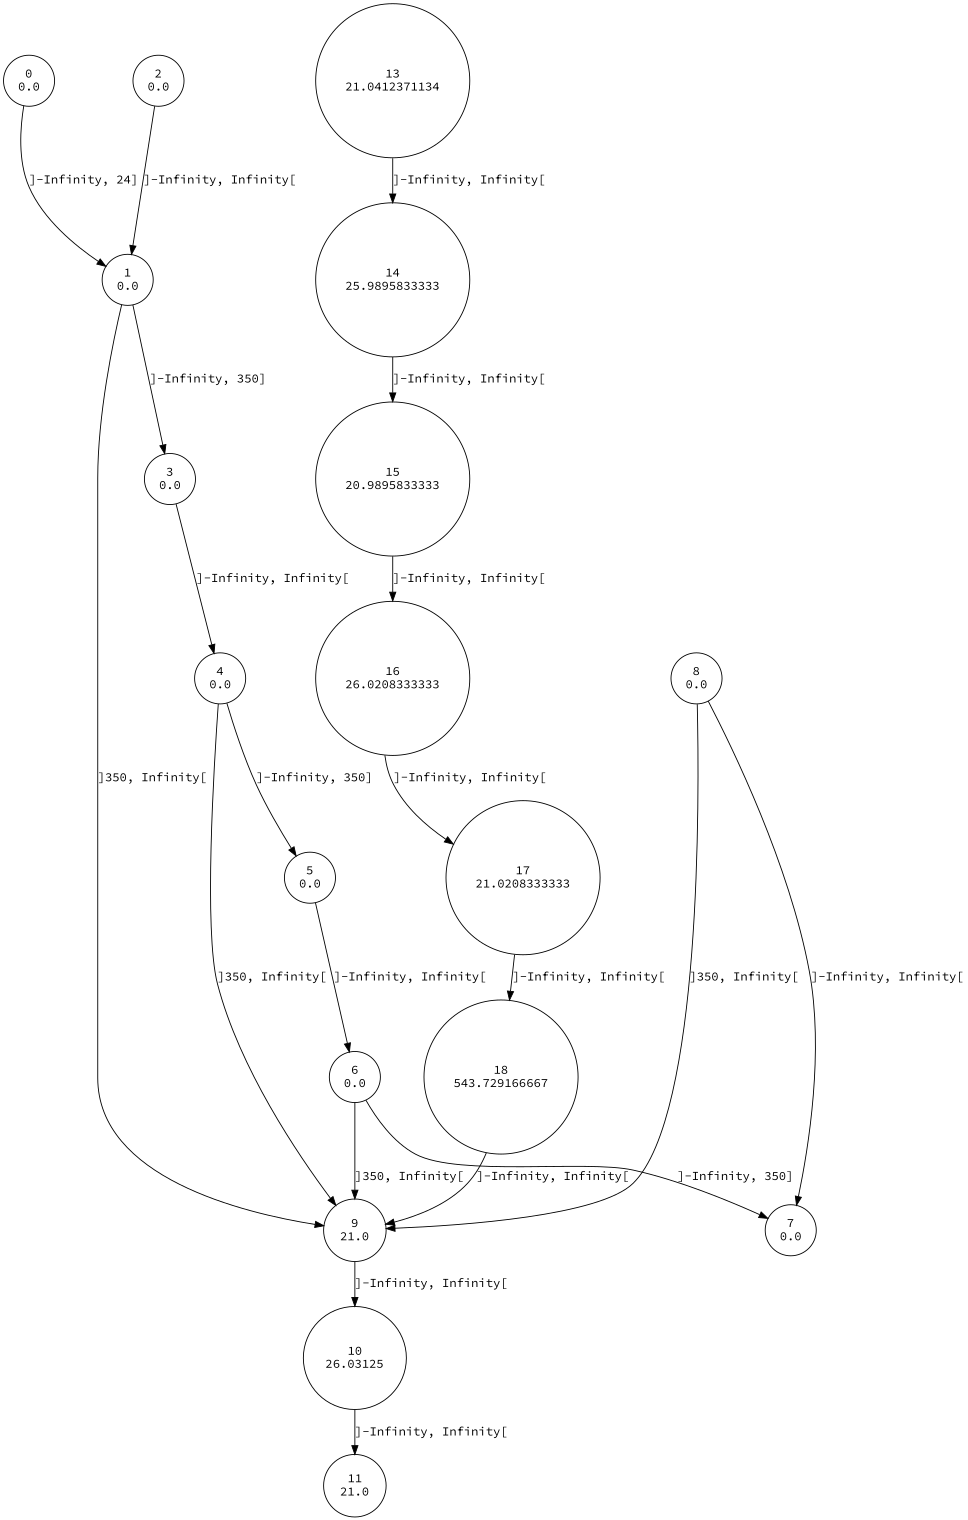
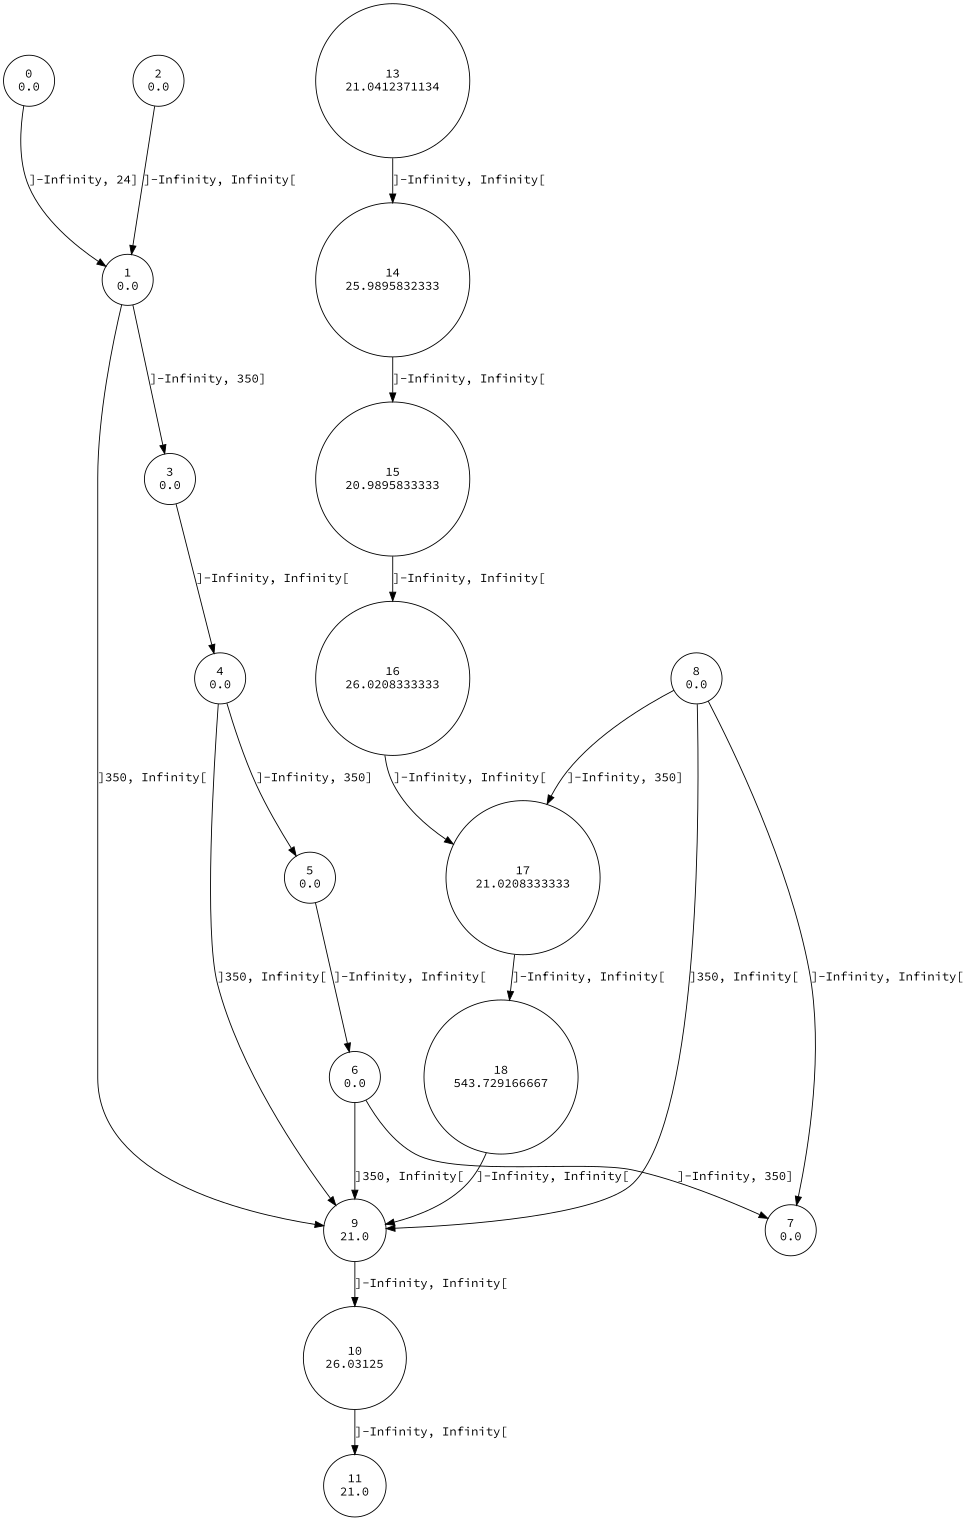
(393, 280) -> (393, 280)
none -> (605, 735)
